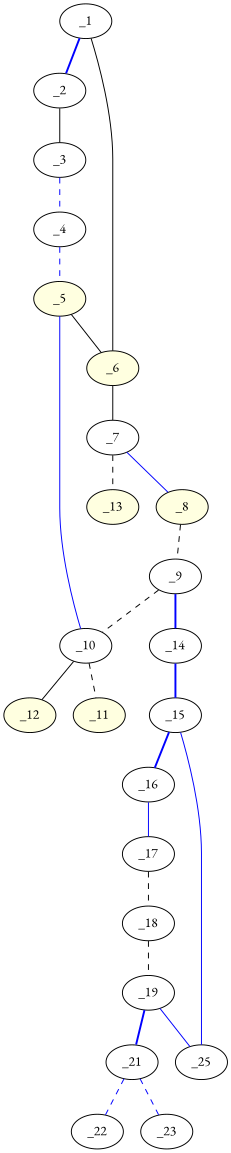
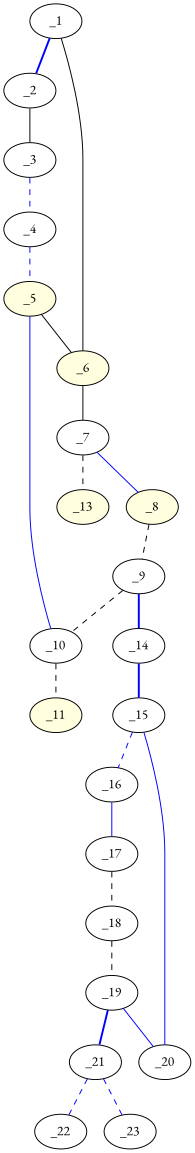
(30, 715) -> none
(162, 750) -> (125, 750)
(201, 1062) -> (165, 1062)
